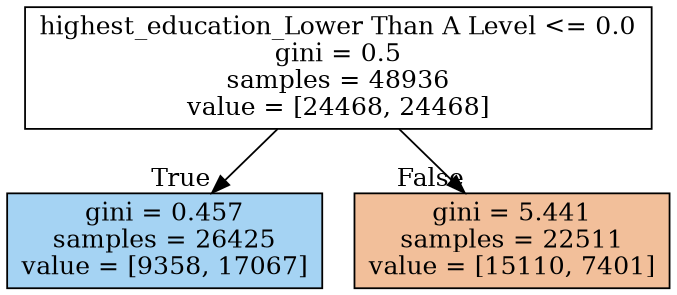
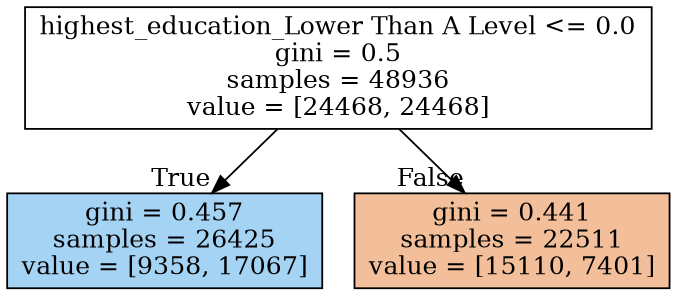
(512, 241) -> (512, 241)
